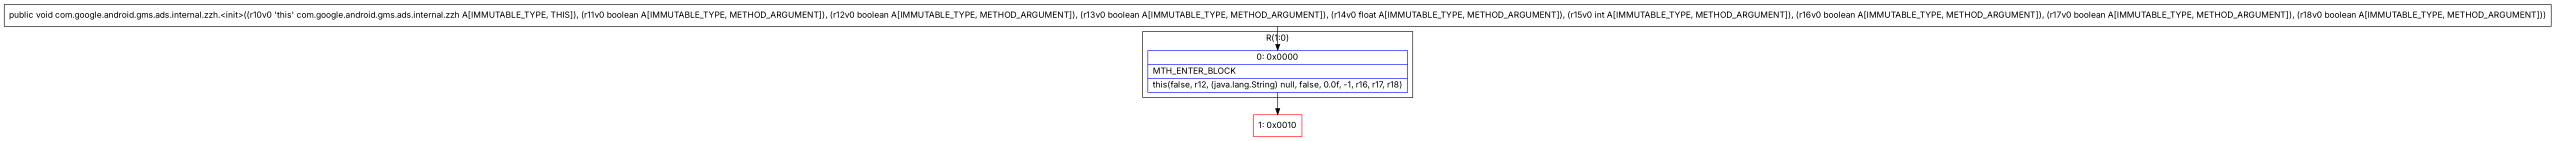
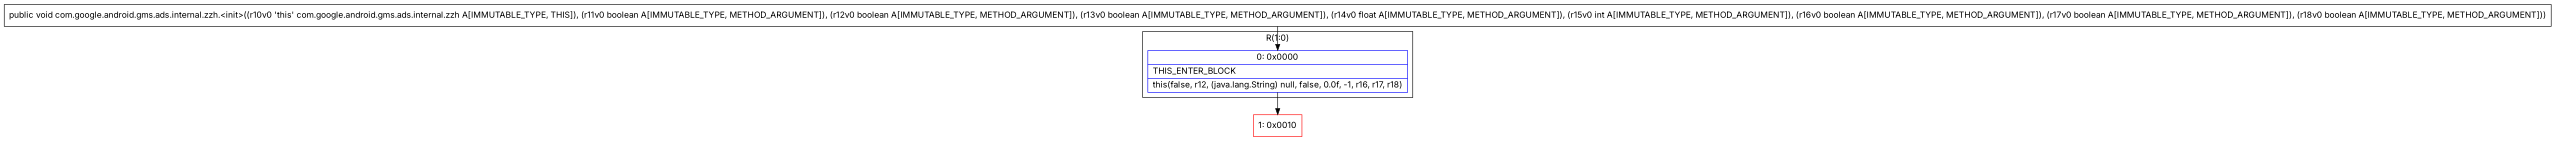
(1195, 71) -> (1195, 71)
